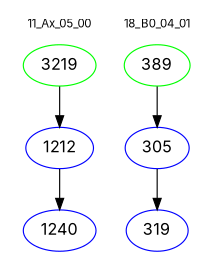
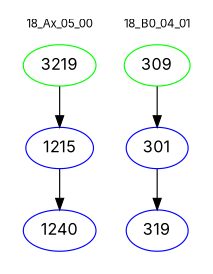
(60, 25) -> (60, 25)
(157, 65) -> (157, 65)
(60, 148) -> (60, 148)
(157, 148) -> (157, 148)
